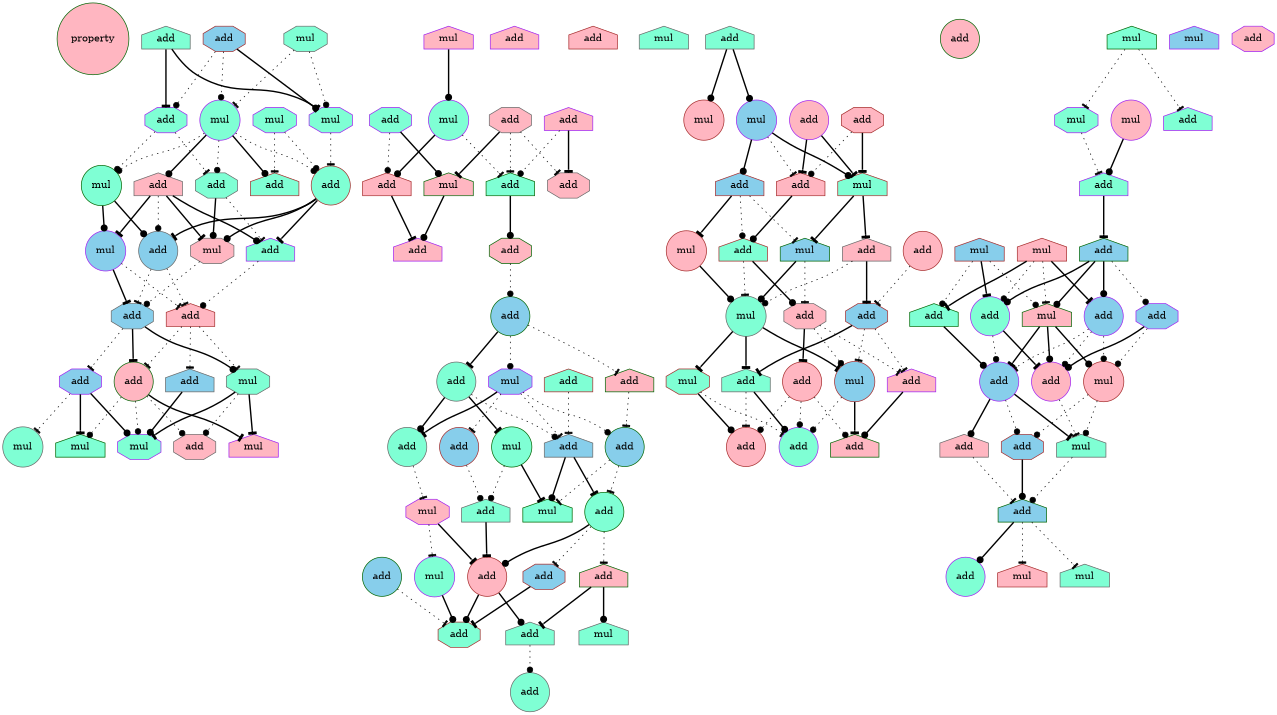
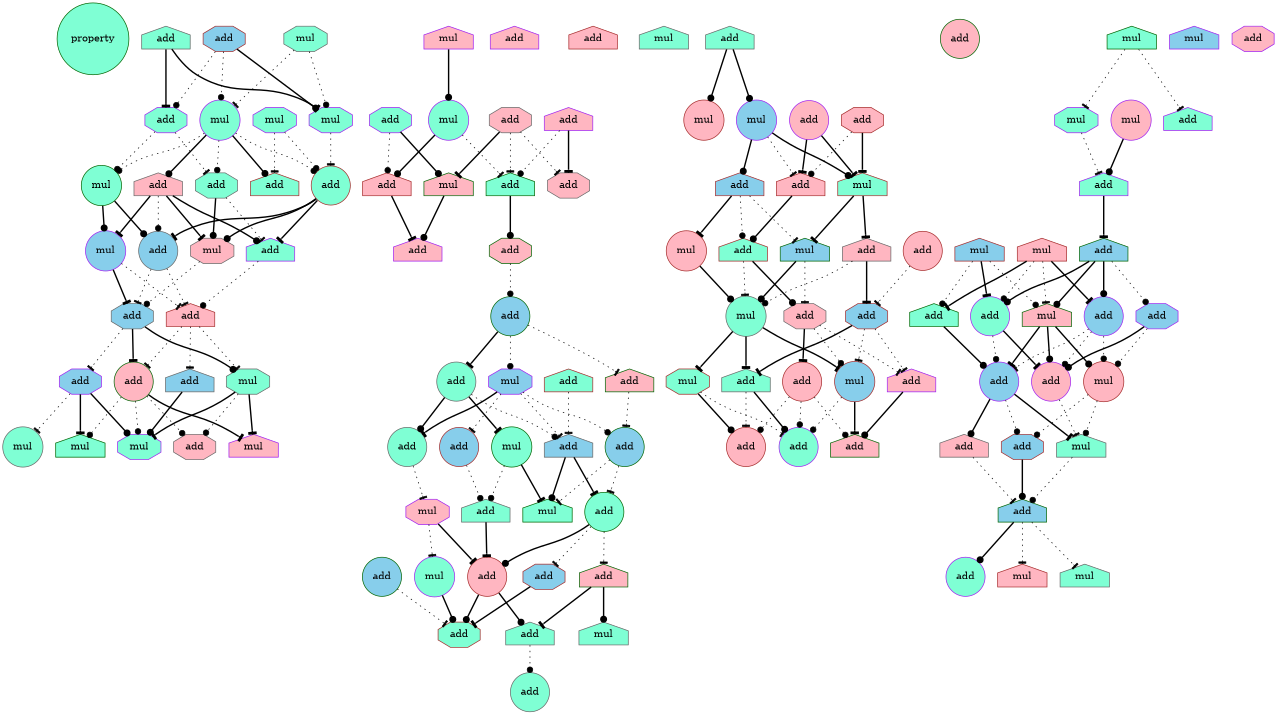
(93, 39) -> (93, 39)
